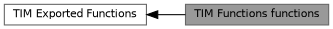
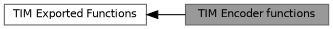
(257, 15) -> (257, 15)
